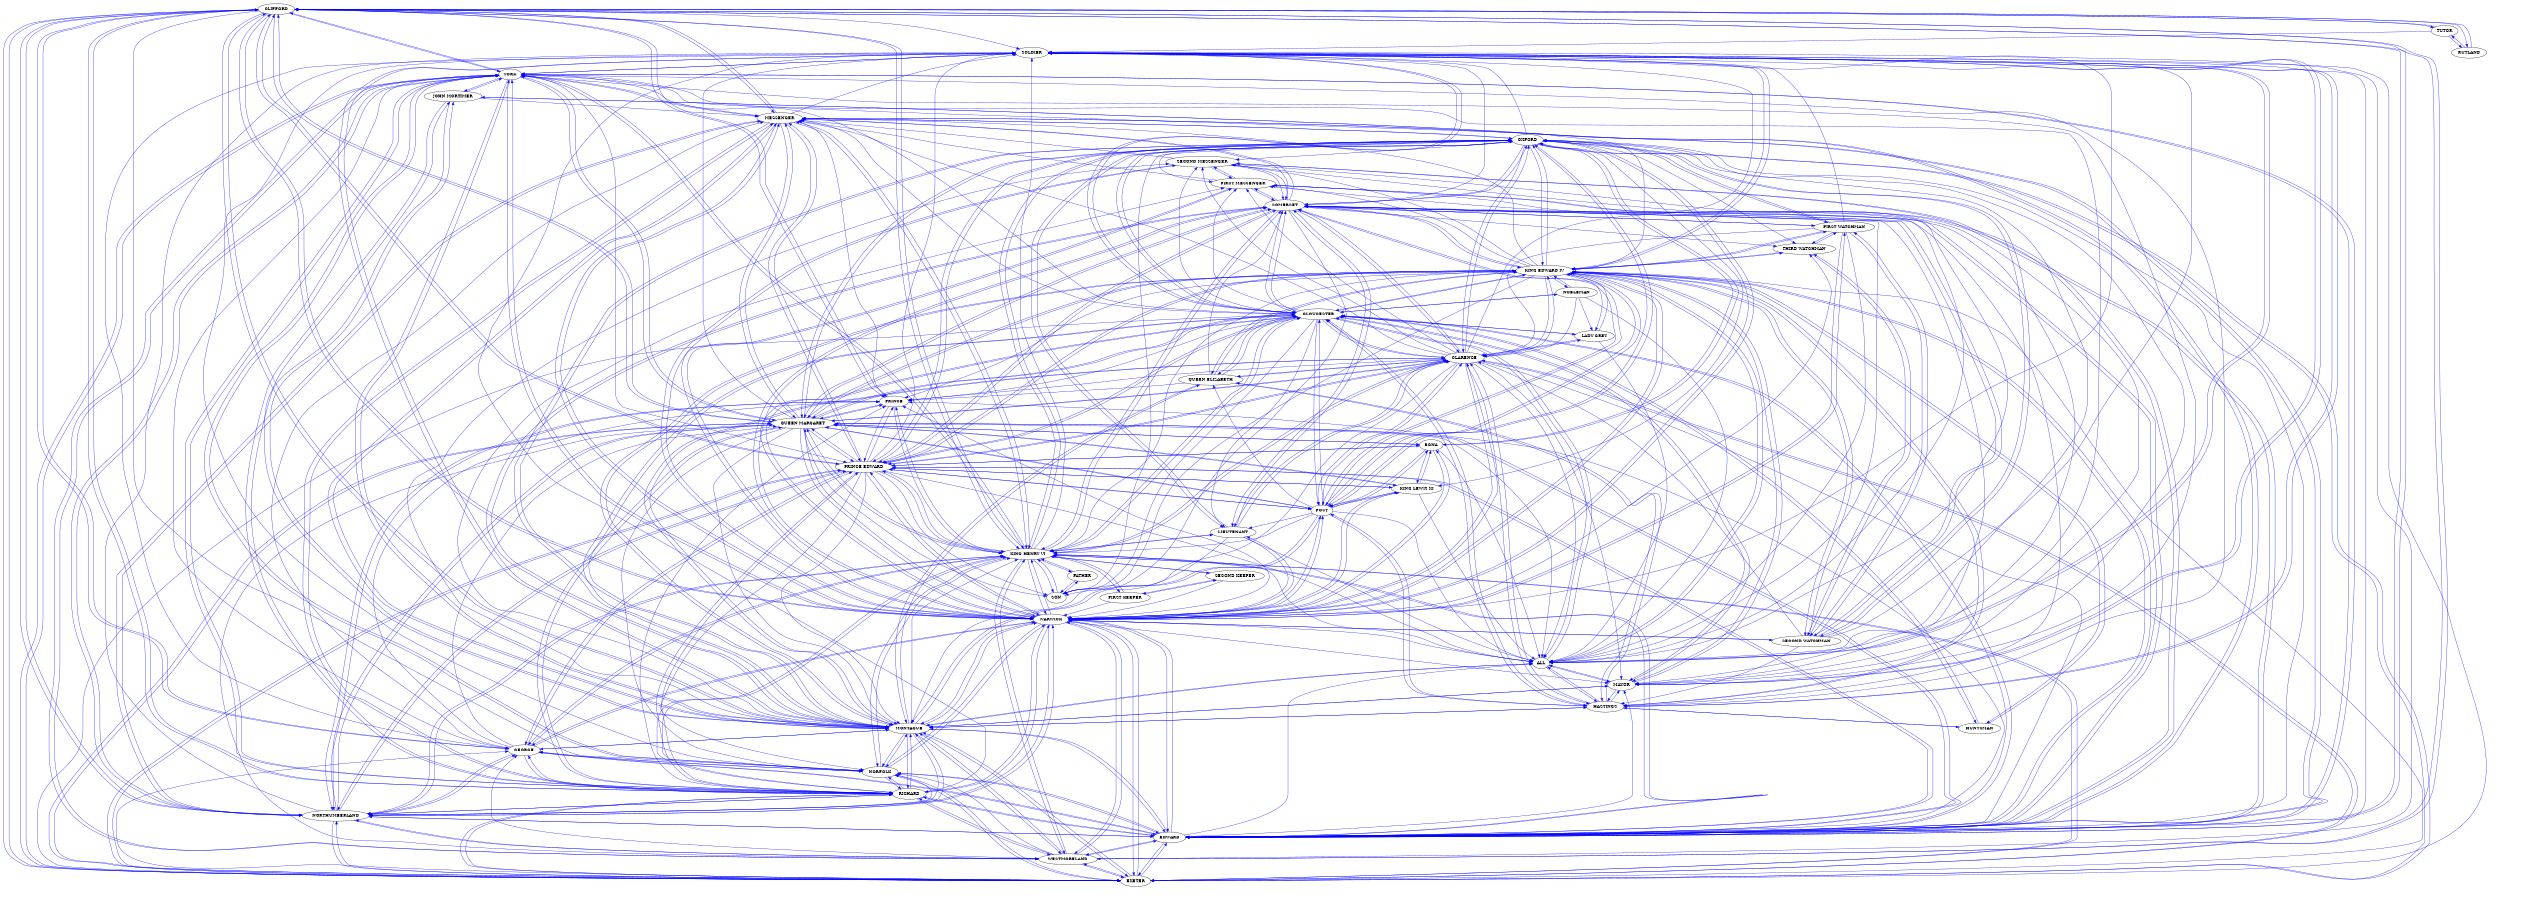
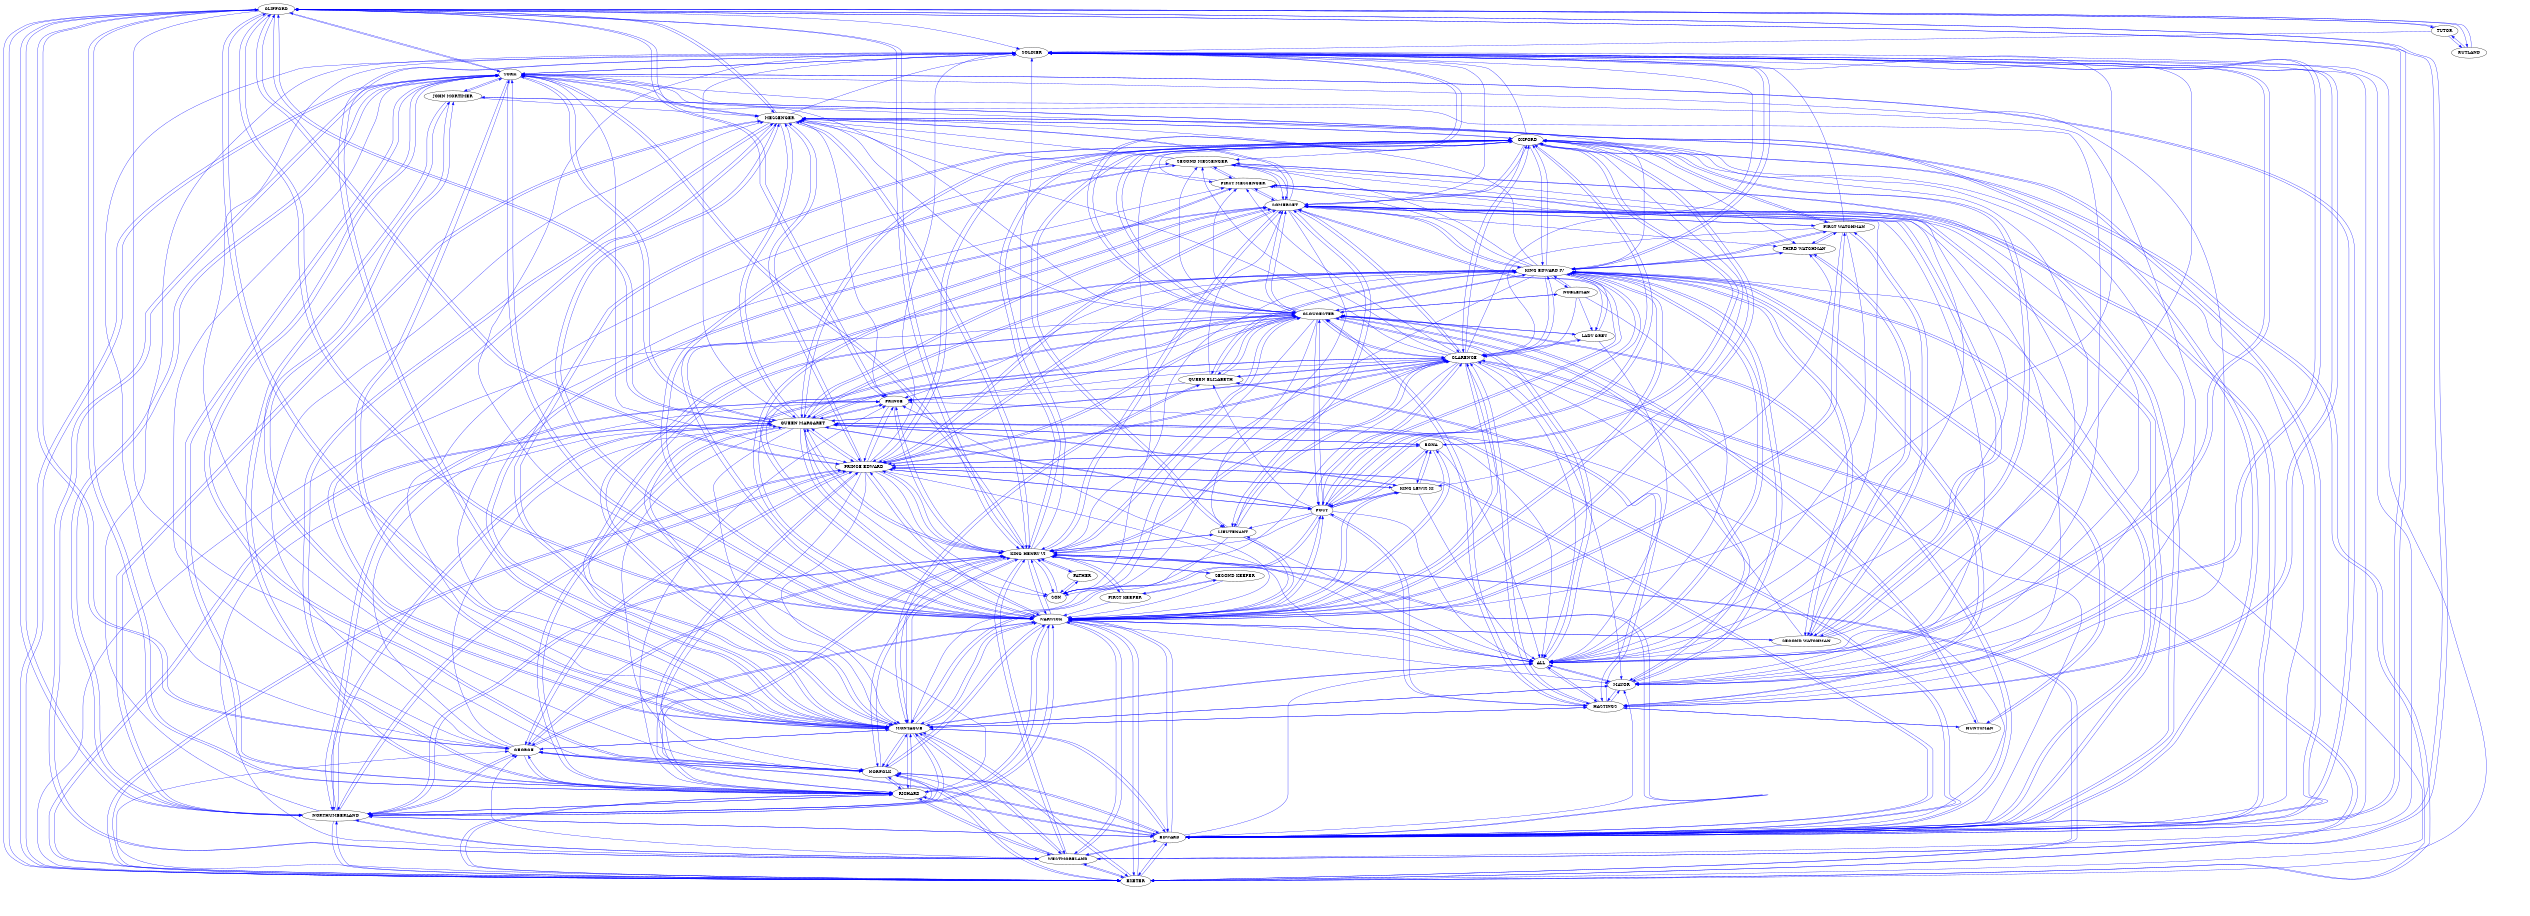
none -> (924, 603)
(1701, 686) -> (1667, 655)
